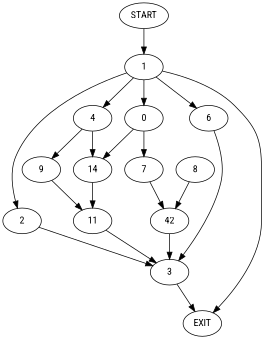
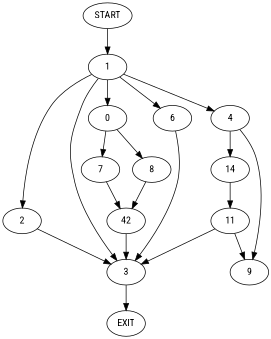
(121, 141) -> (127, 141)
(261, 168) -> (72, 168)
(64, 193) -> (238, 243)
